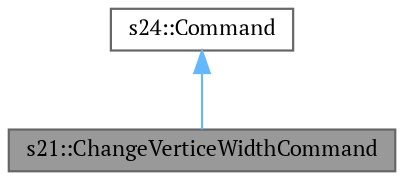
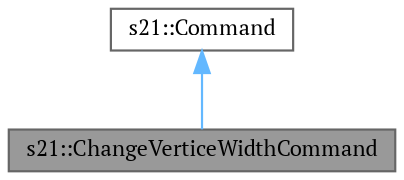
(202, 30) -> (202, 30)
